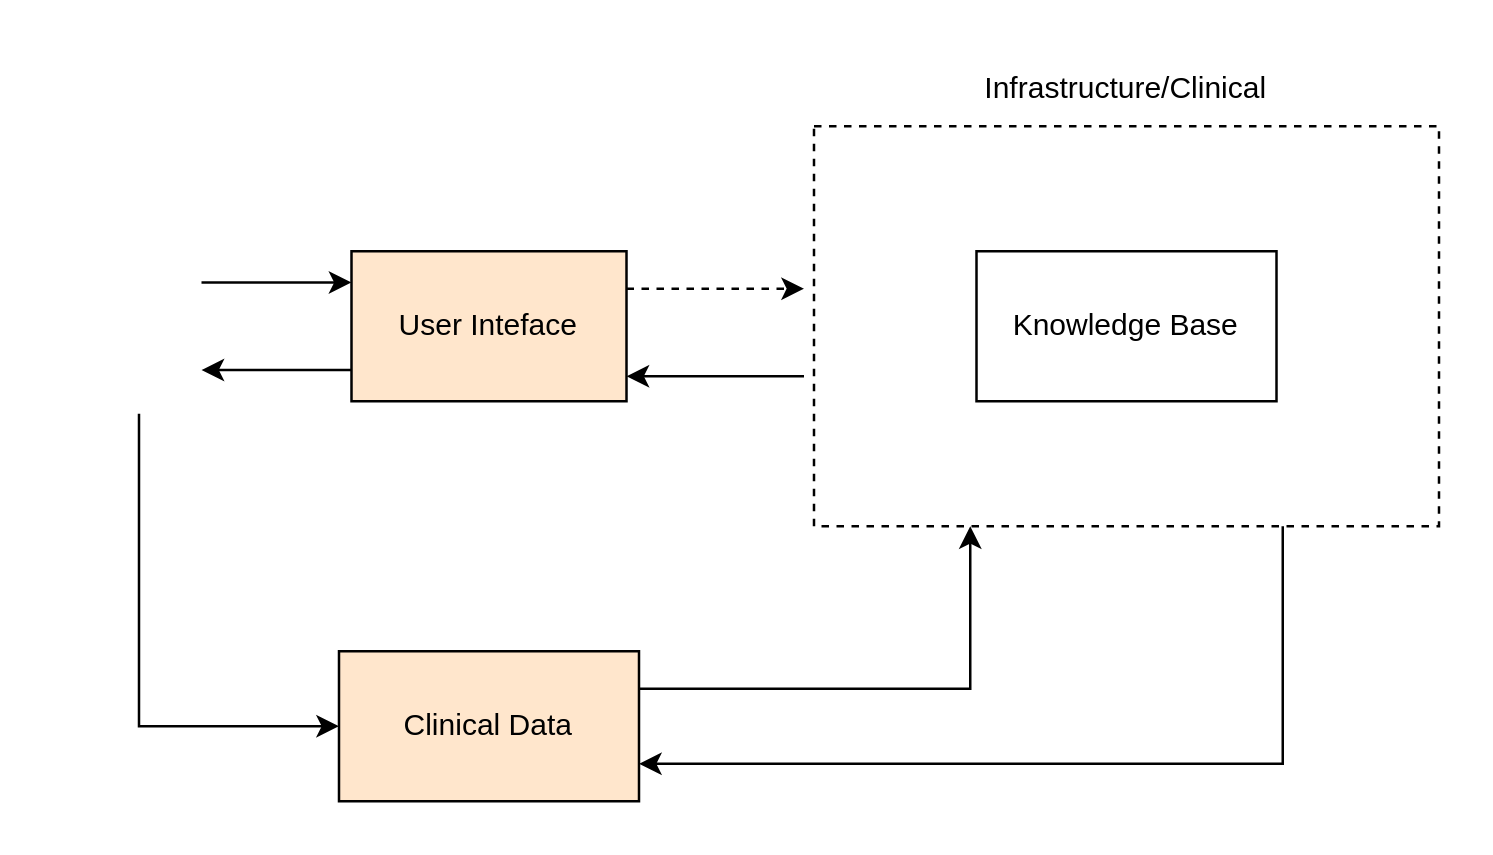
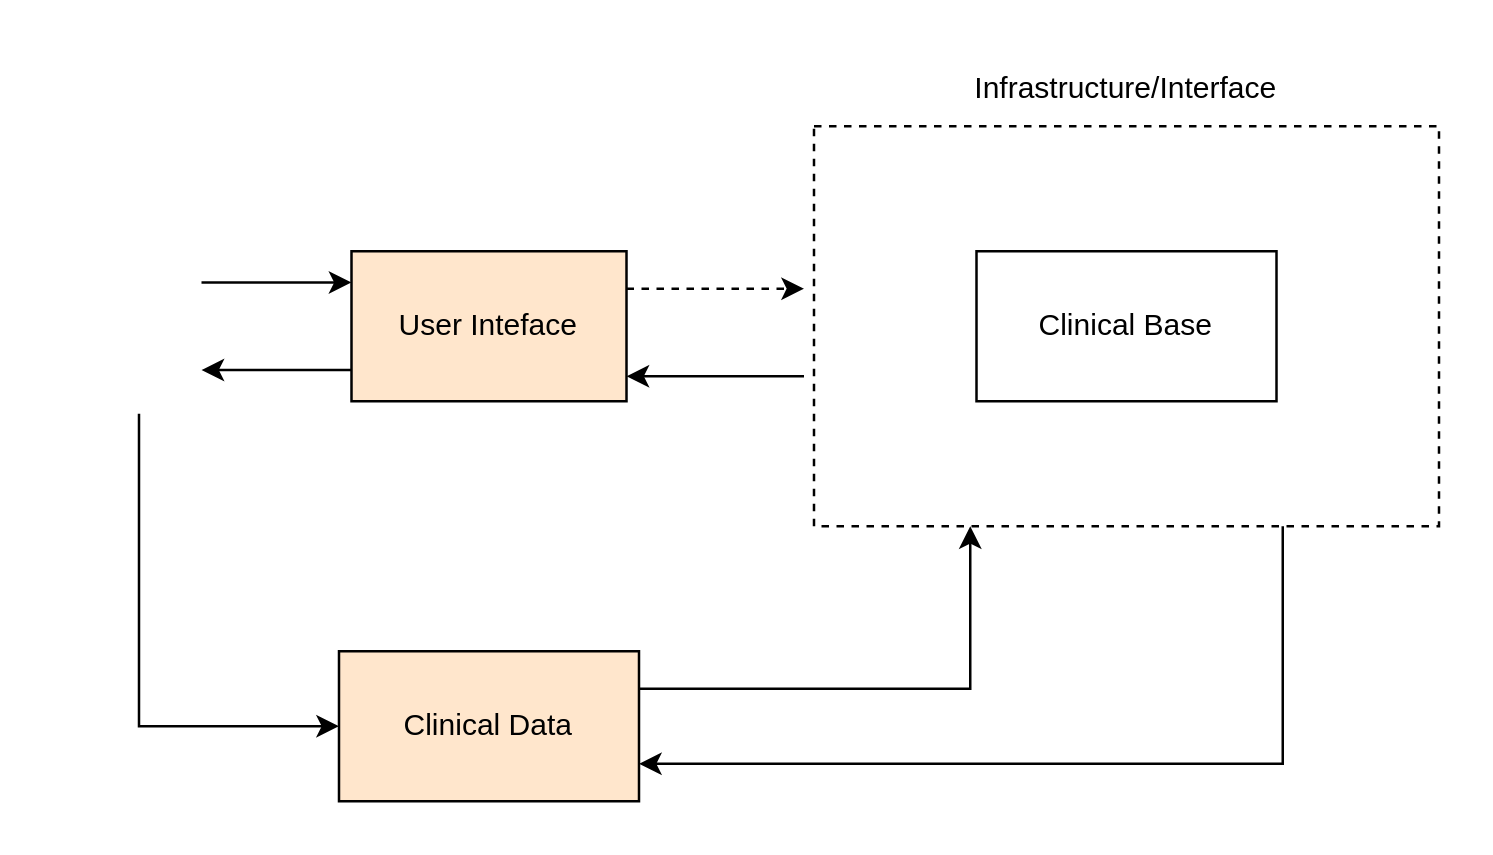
(1126, 89) -> (1126, 89)
(1126, 326) -> (1126, 326)
